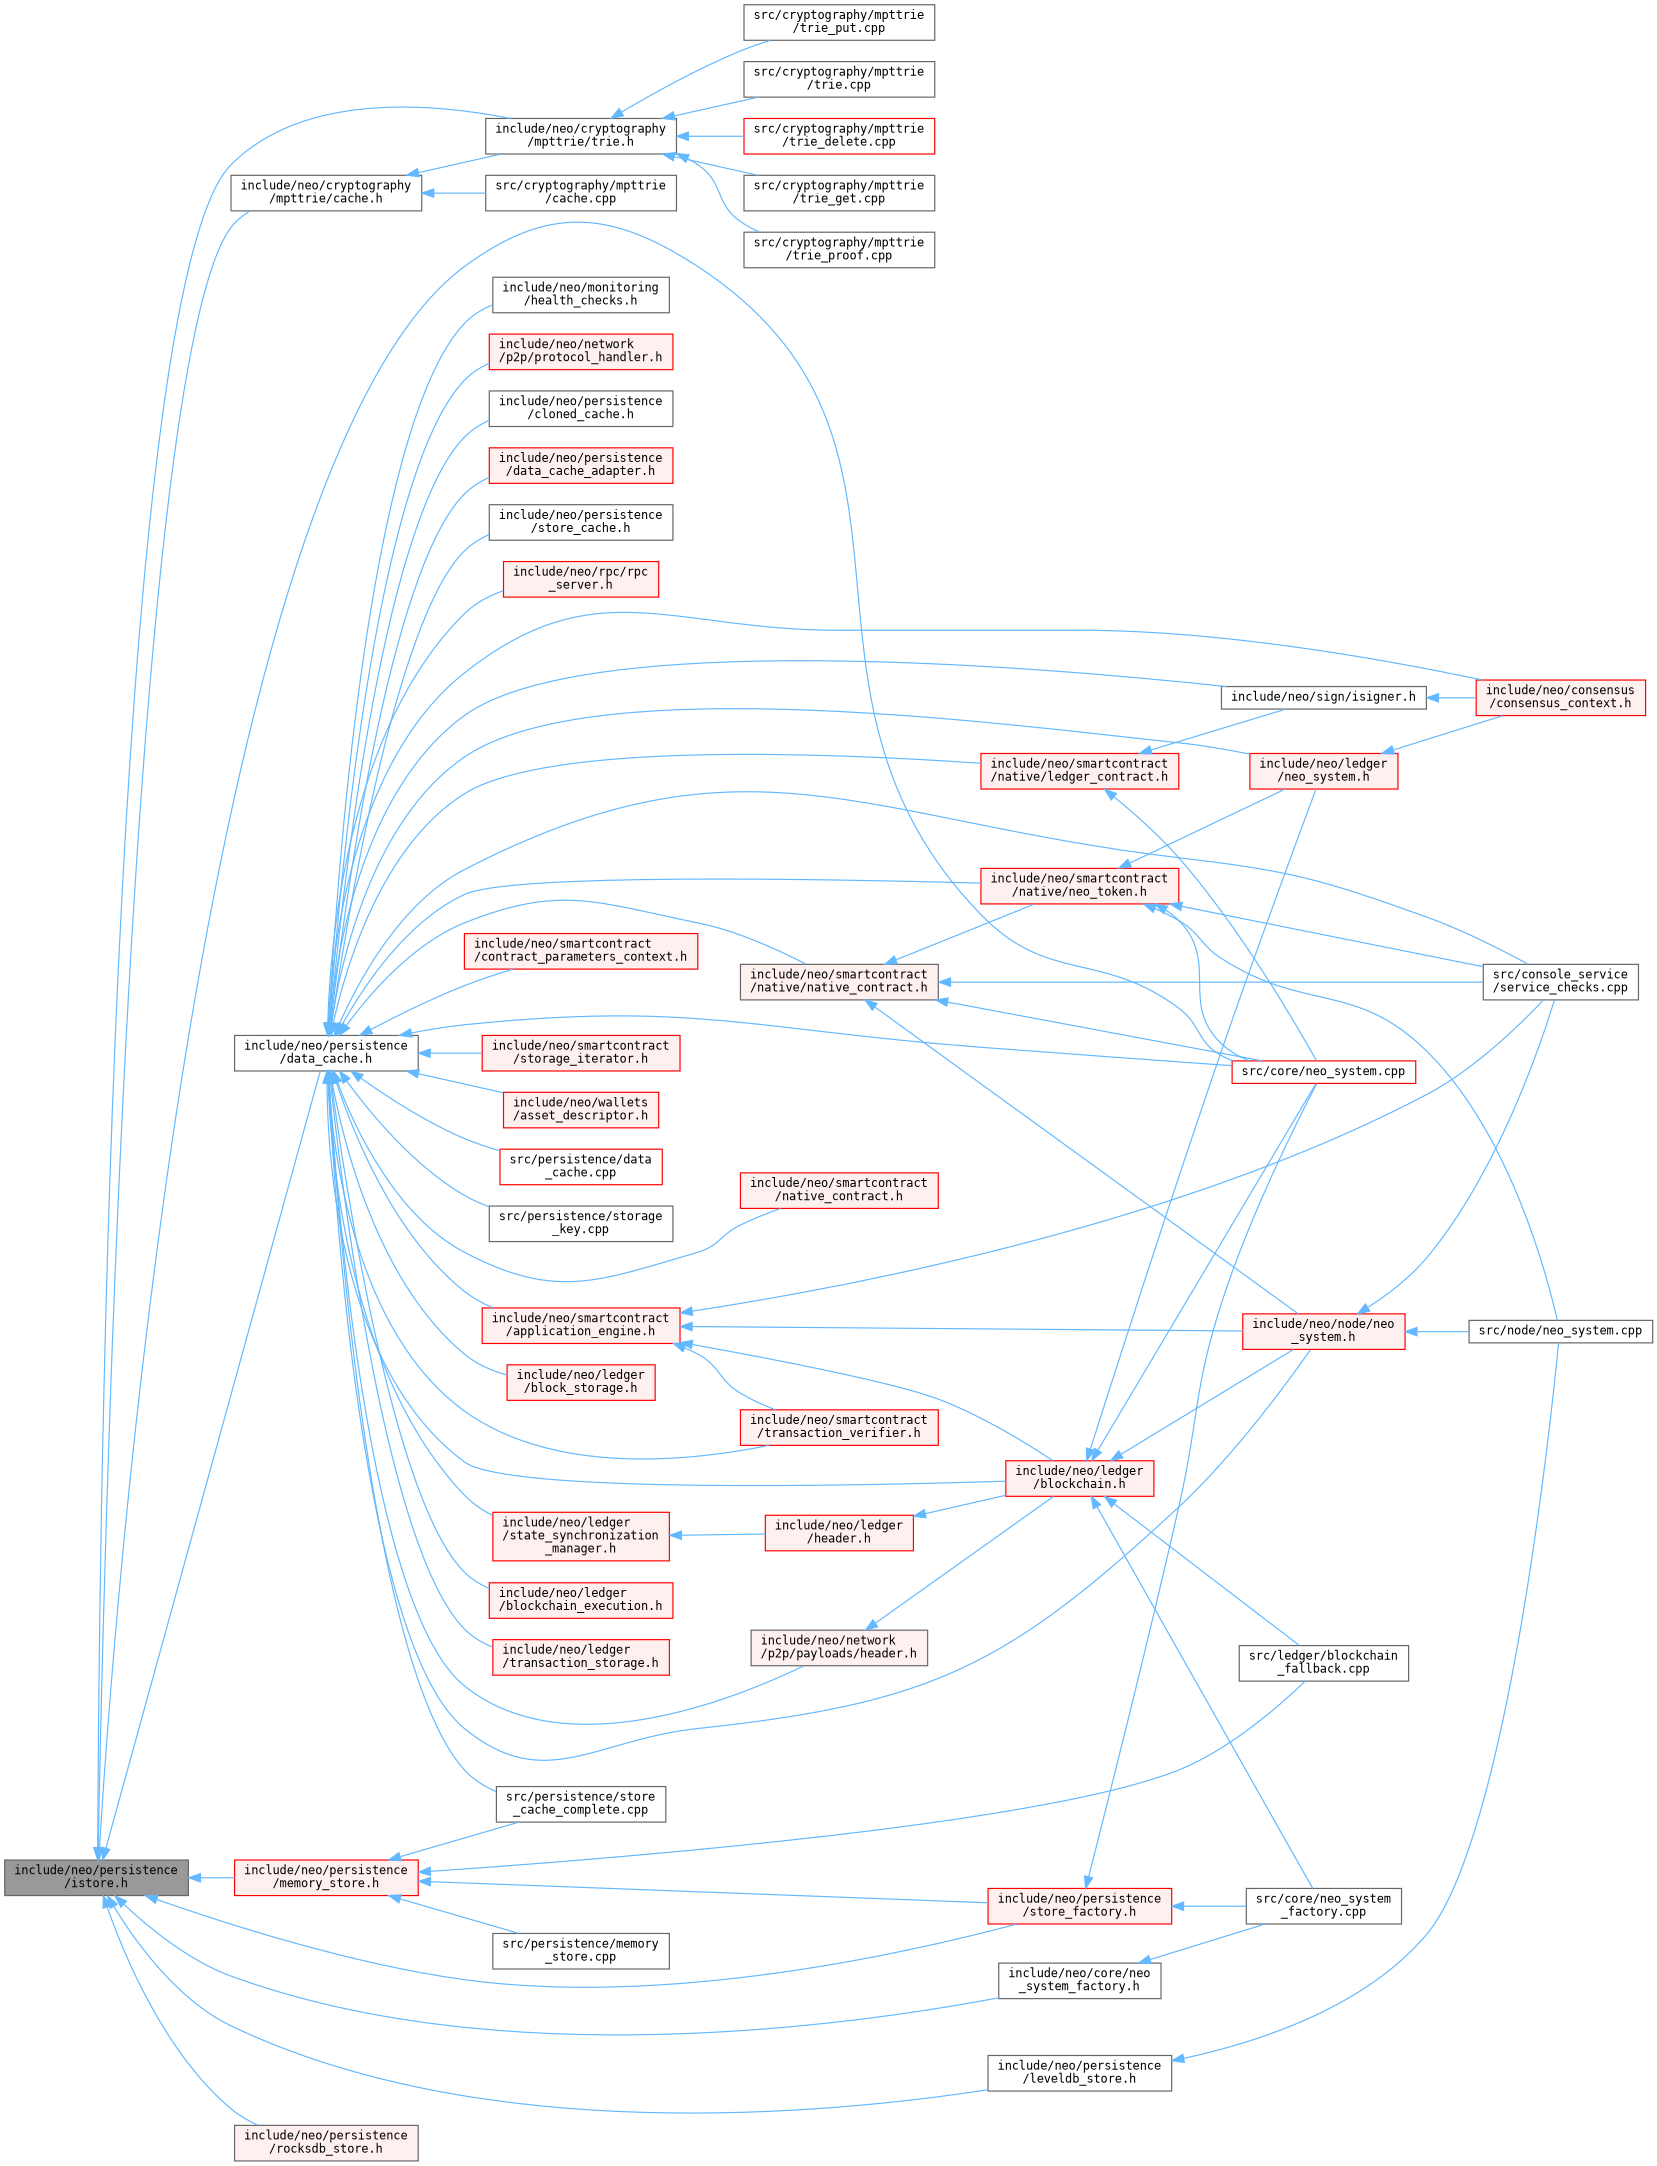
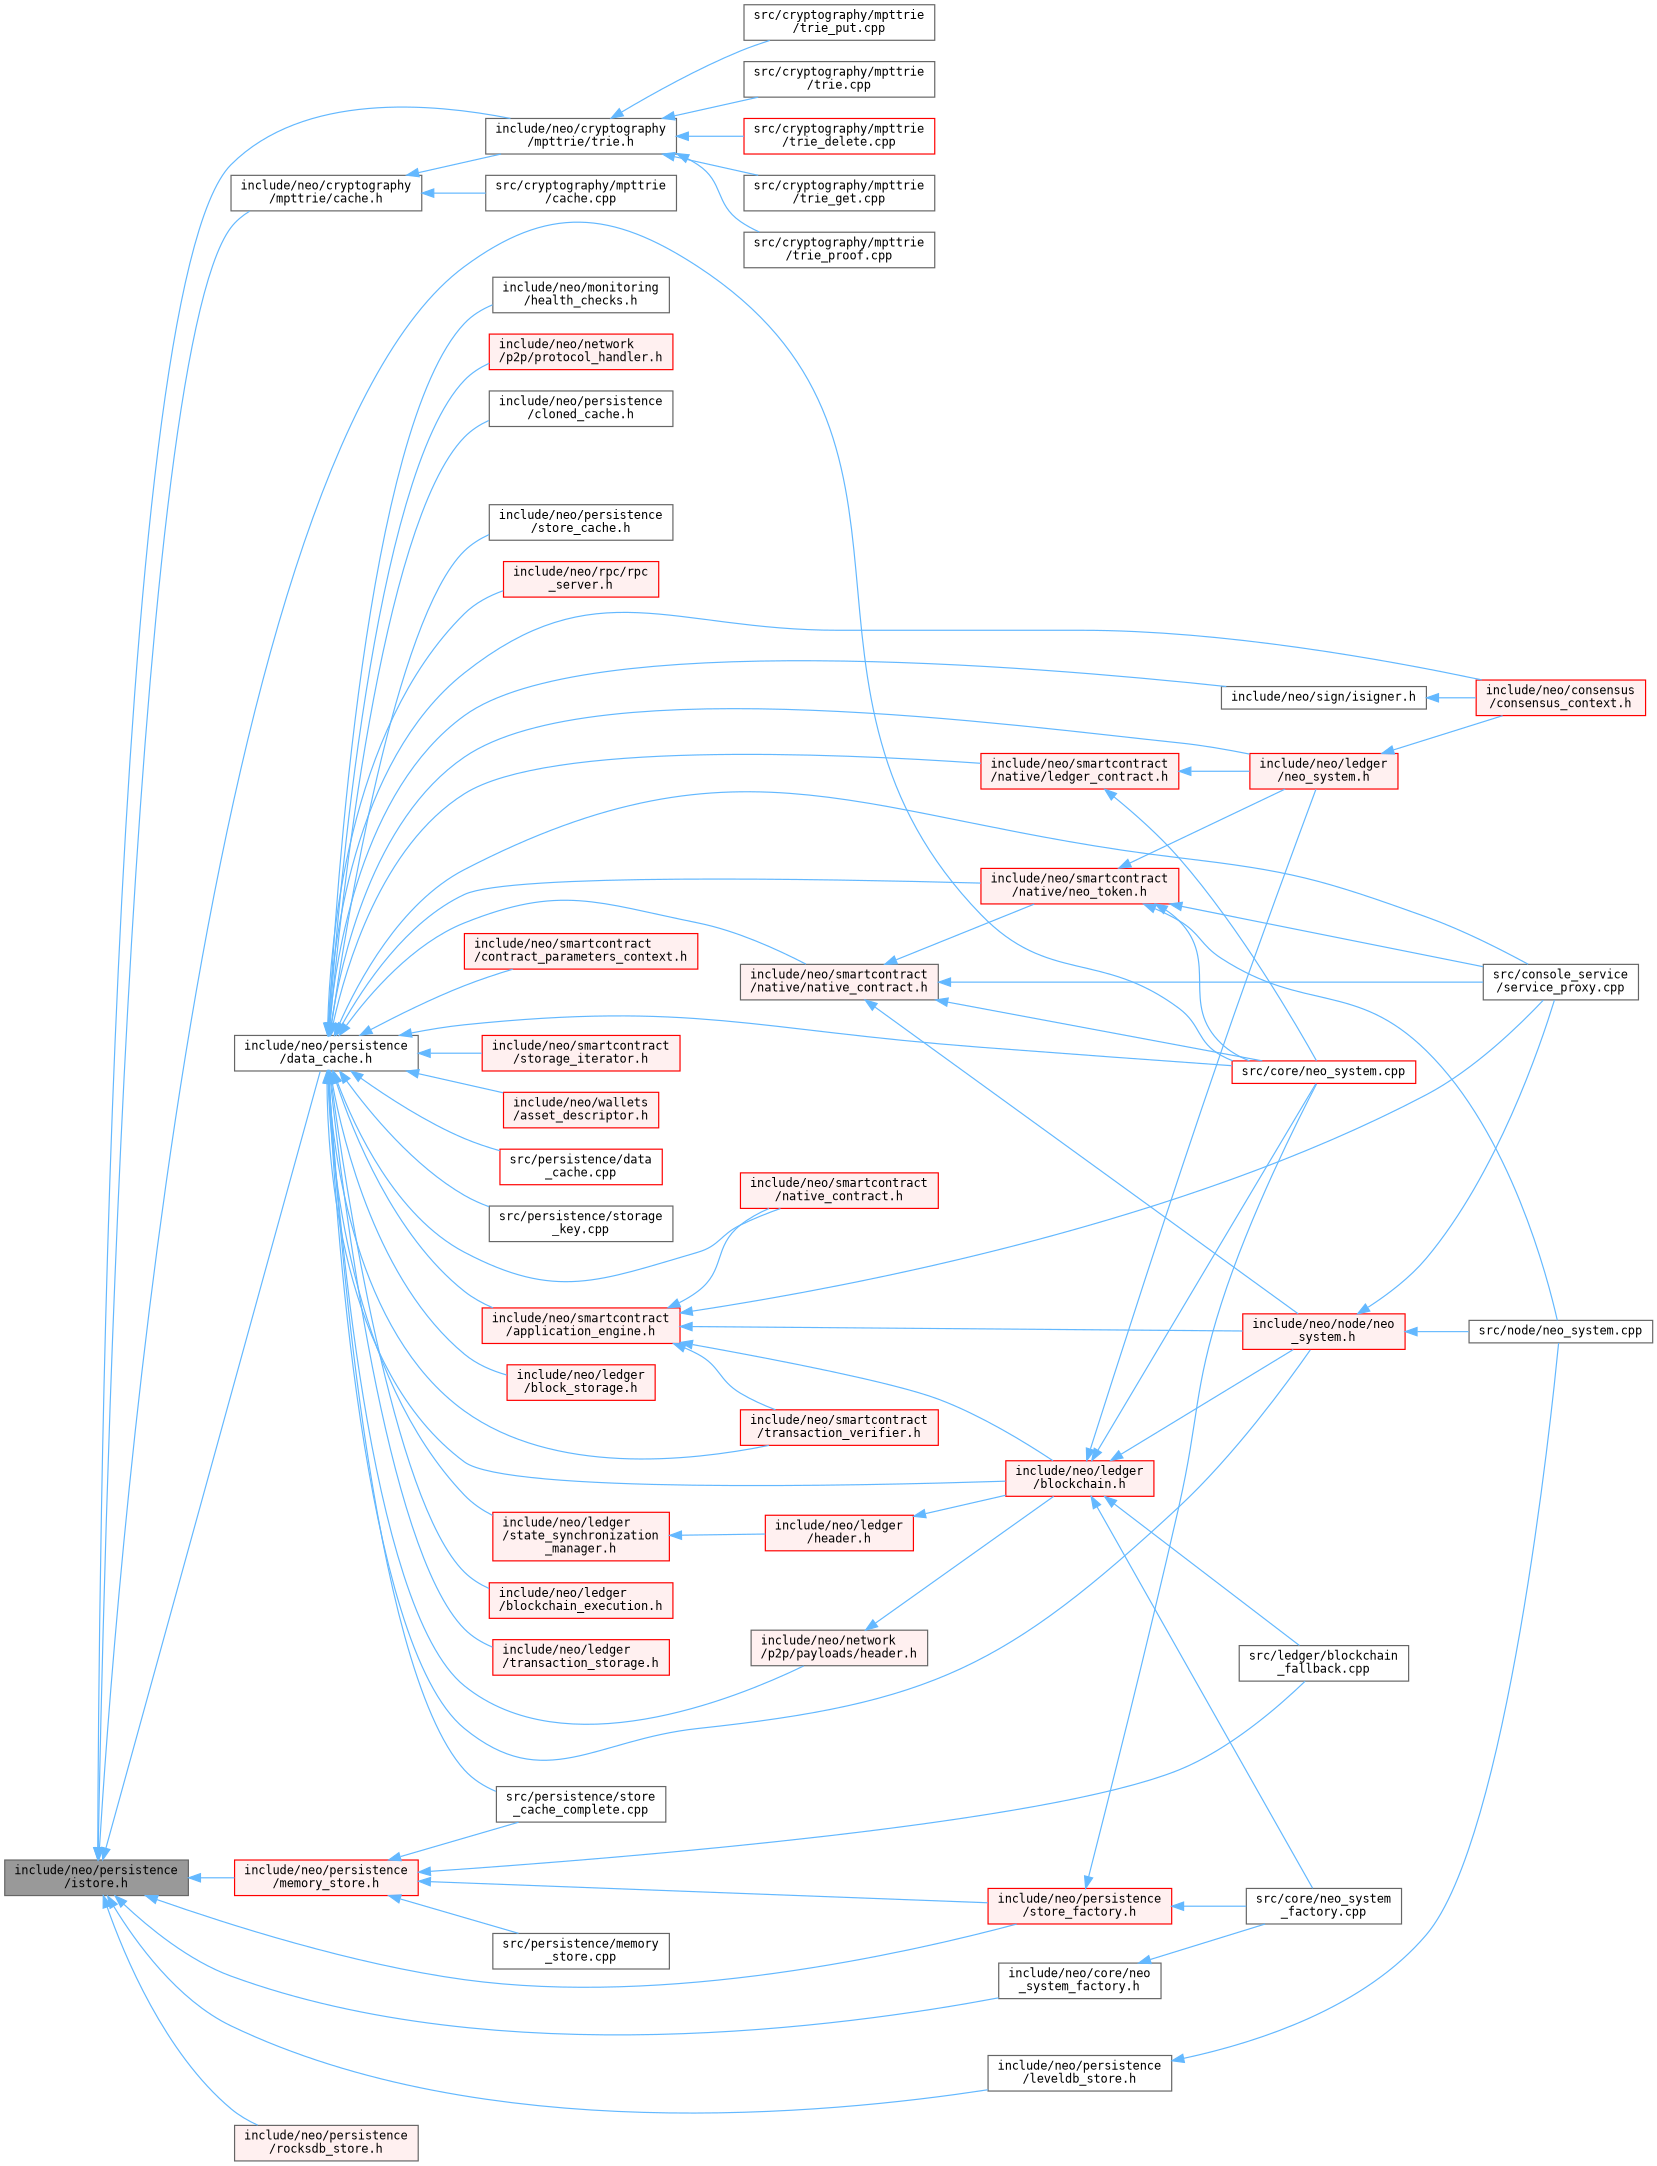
(581, 466) -> none
(1218, 730) -> (1220, 771)
(1561, 982) -> (1561, 982)
none -> (721, 1253)
